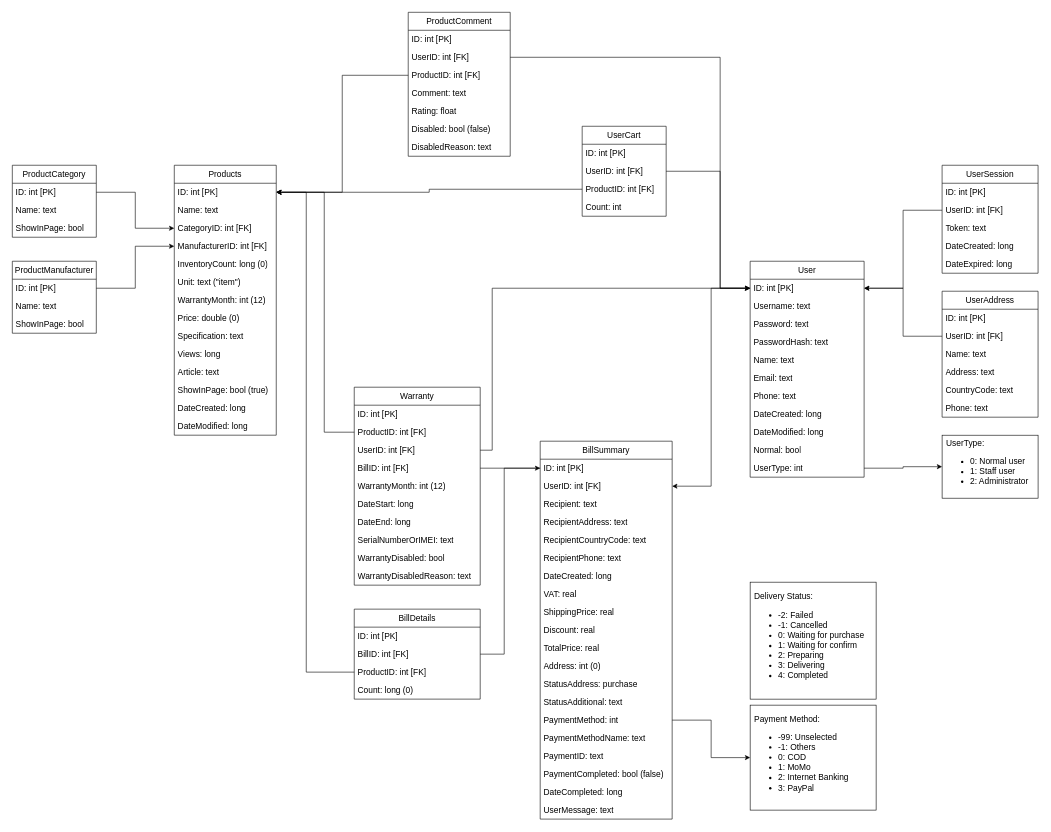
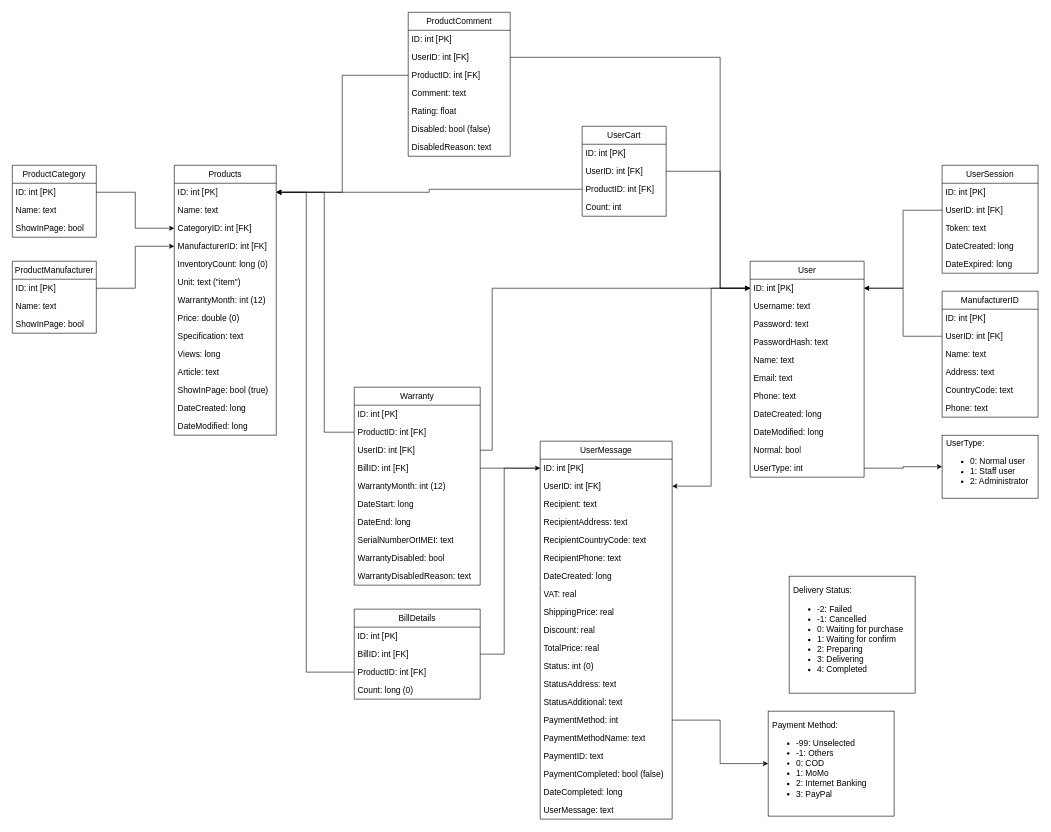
(990, 300) -> (990, 300)
(606, 450) -> (606, 450)
(813, 641) -> (852, 635)
(577, 666) -> (575, 666)
(596, 684) -> (586, 684)
(813, 758) -> (831, 764)
